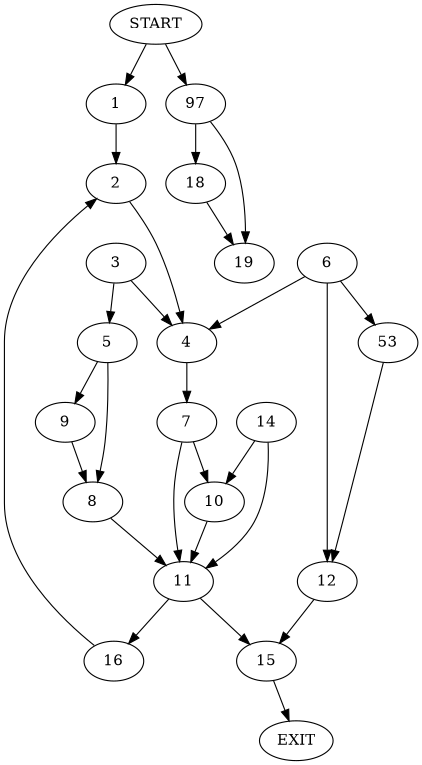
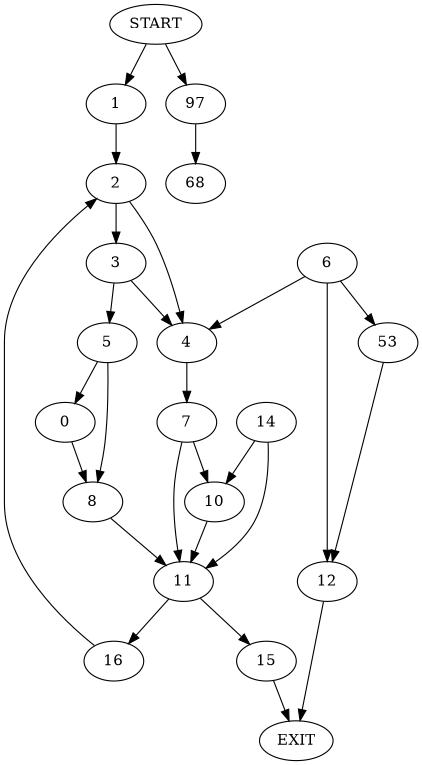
(196, 184) -> (196, 184)
none -> (116, 218)
(244, 263) -> none
(65, 422) -> (65, 422)
(300, 617) -> (313, 656)
